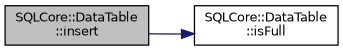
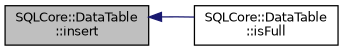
(165, 34) -> (178, 17)
